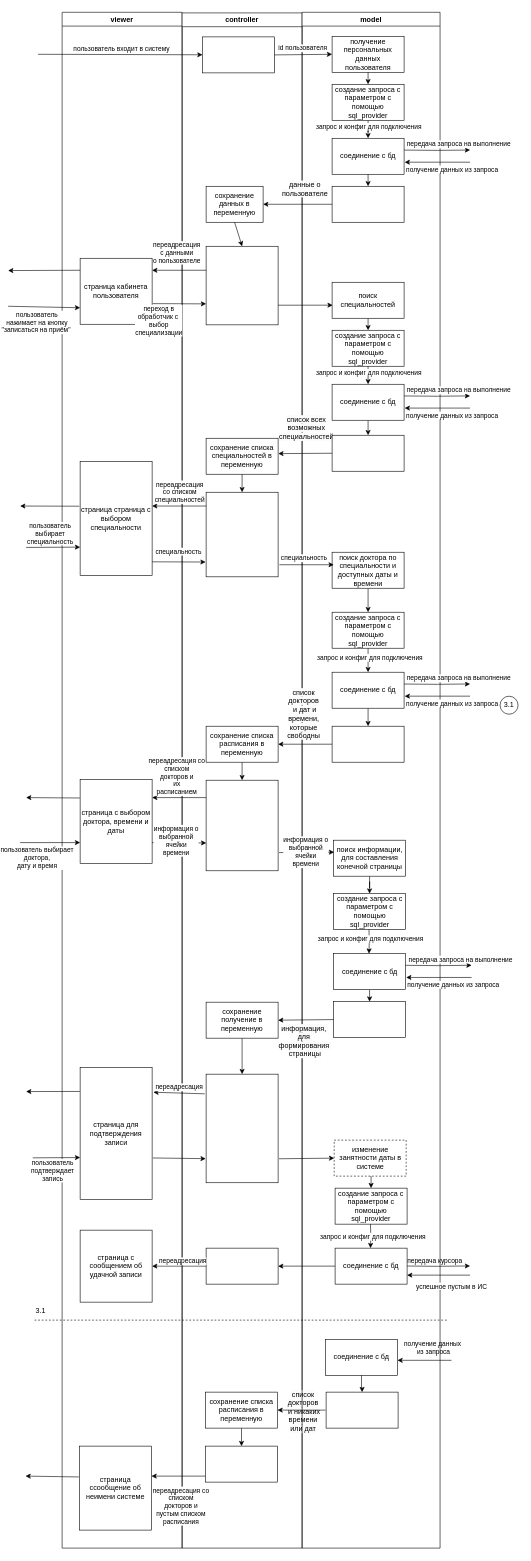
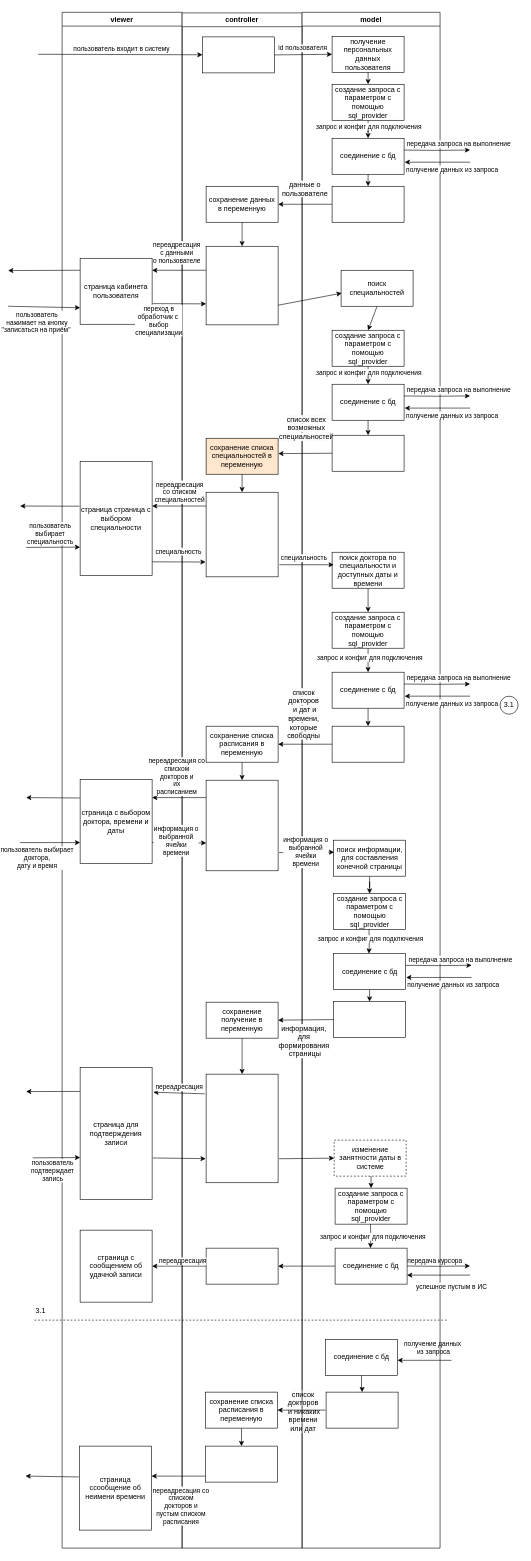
(235, 204) -> (242, 204)
(368, 300) -> (377, 288)
(242, 456) -> (242, 456)
(116, 1488) -> (116, 1488)
